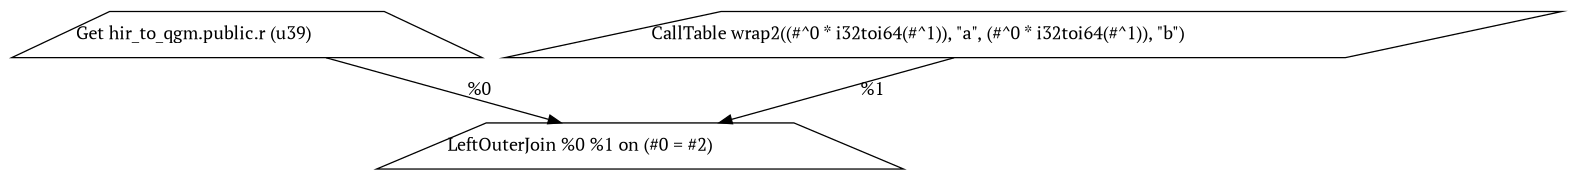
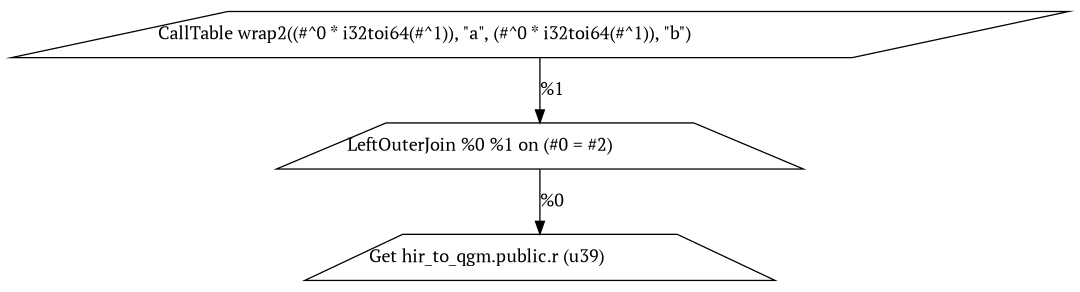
(437, 89) -> (540, 195)
